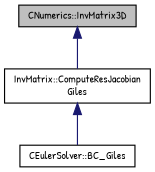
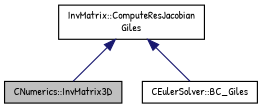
(77, 54) -> (90, 64)
